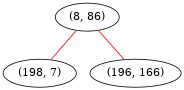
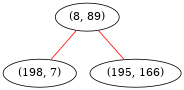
(87, 17) -> (87, 17)
(136, 73) -> (136, 73)
